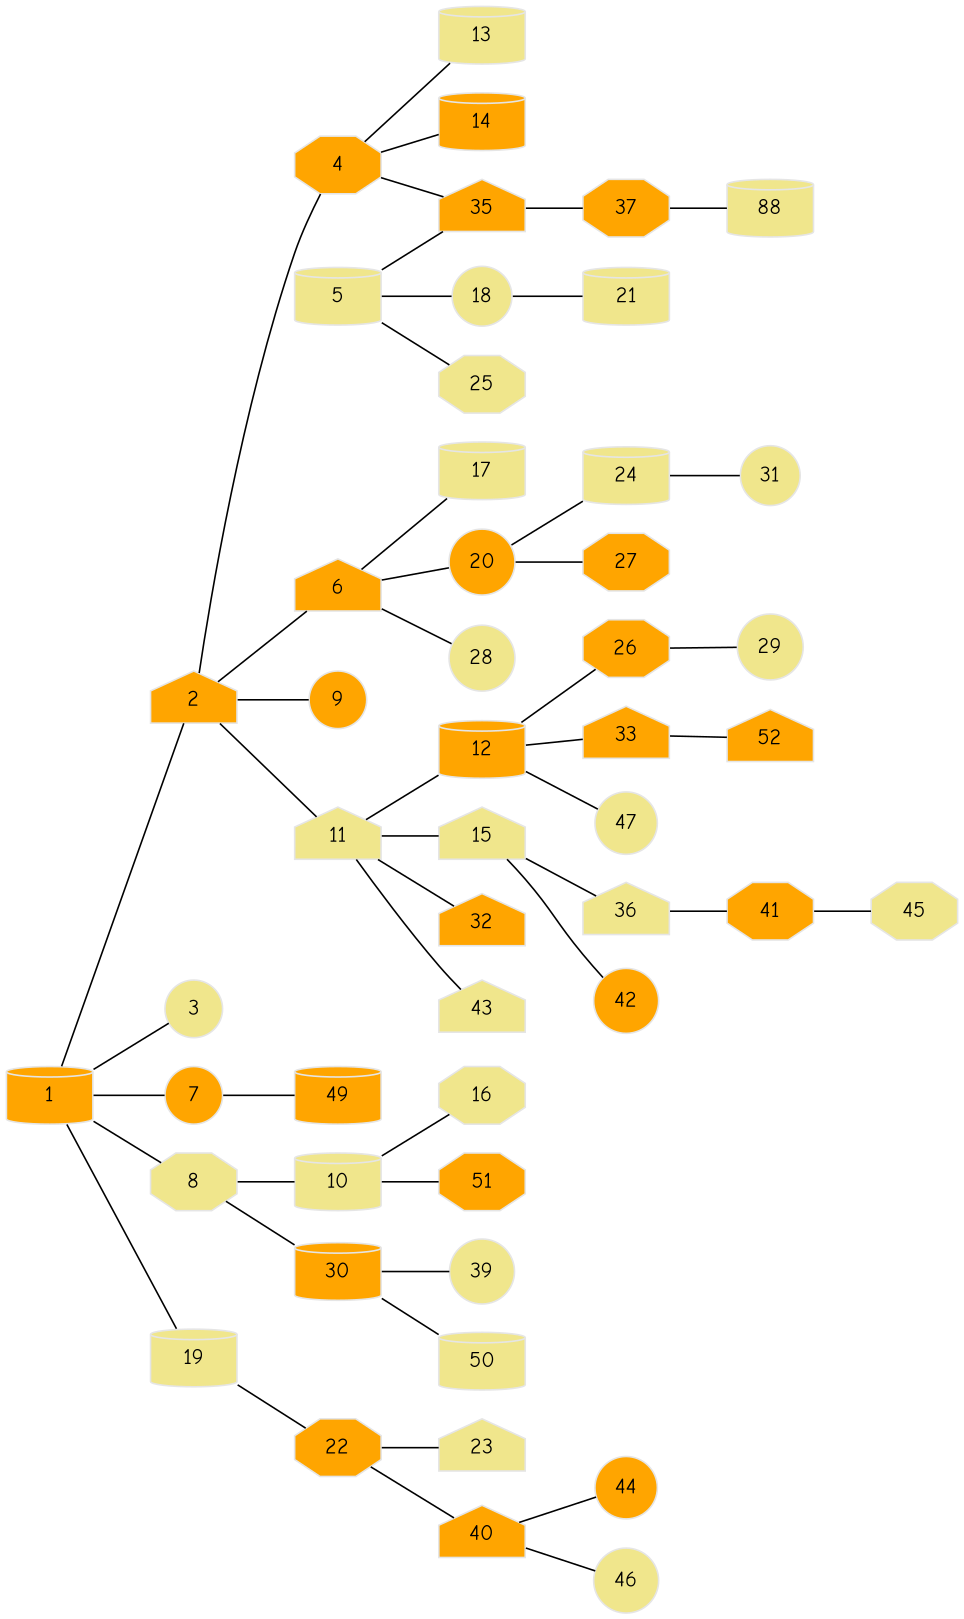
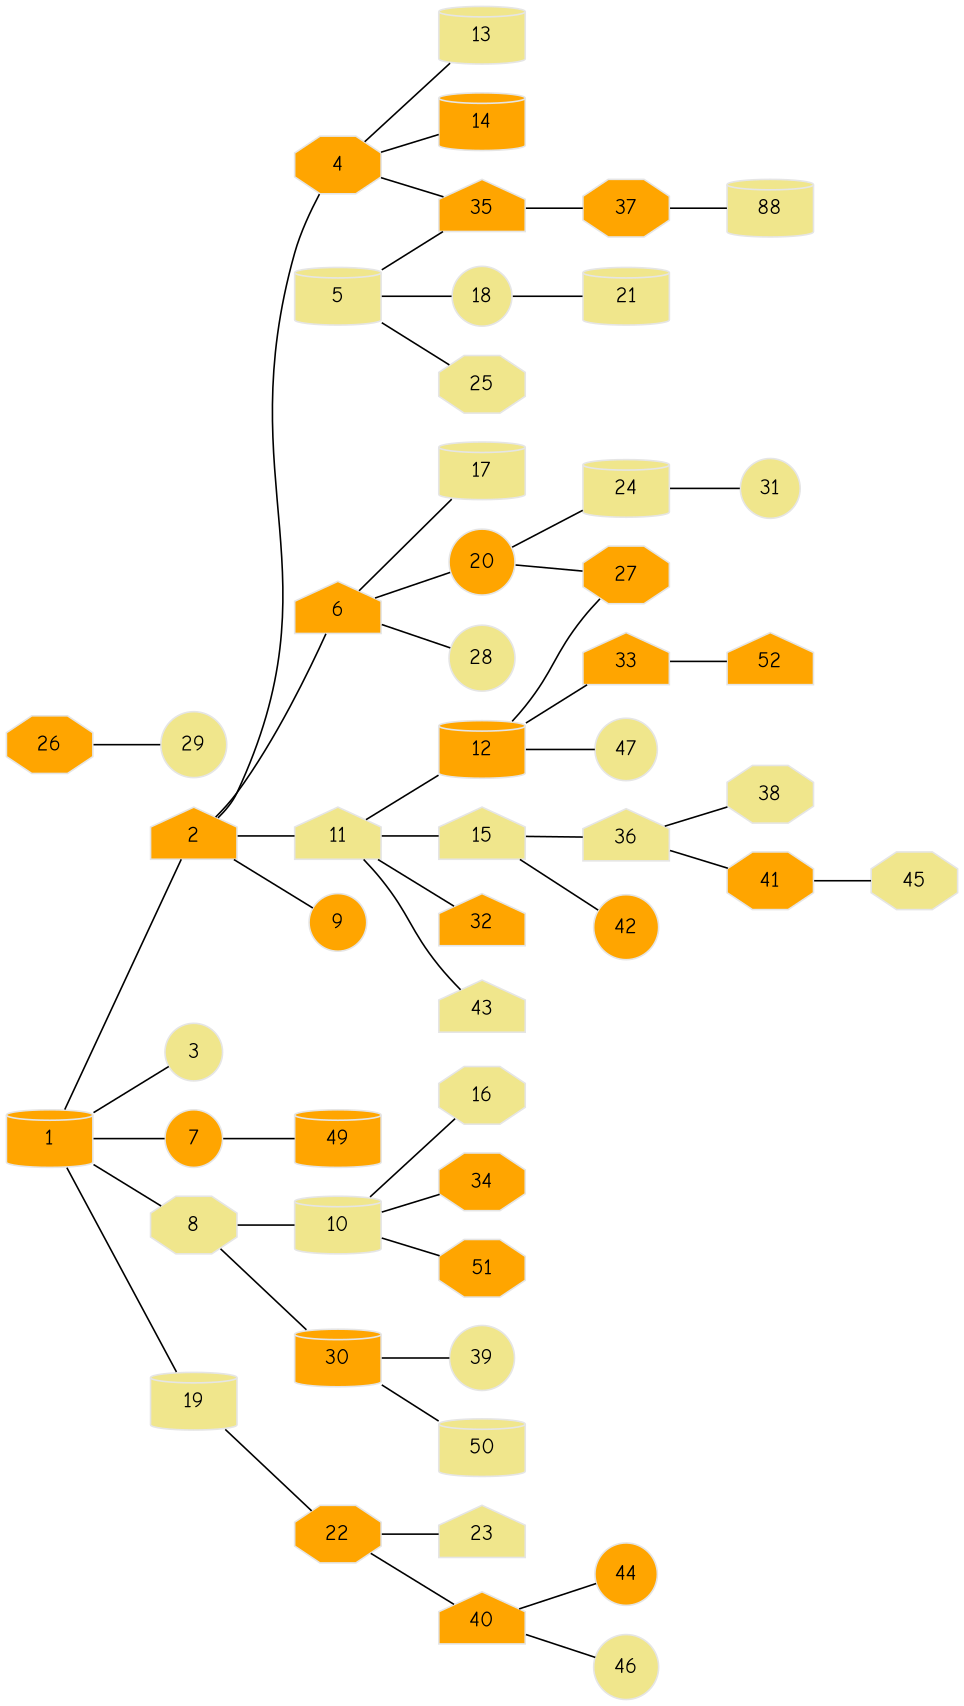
(559, 696) -> (555, 660)
none -> (770, 794)
none -> (482, 1182)
